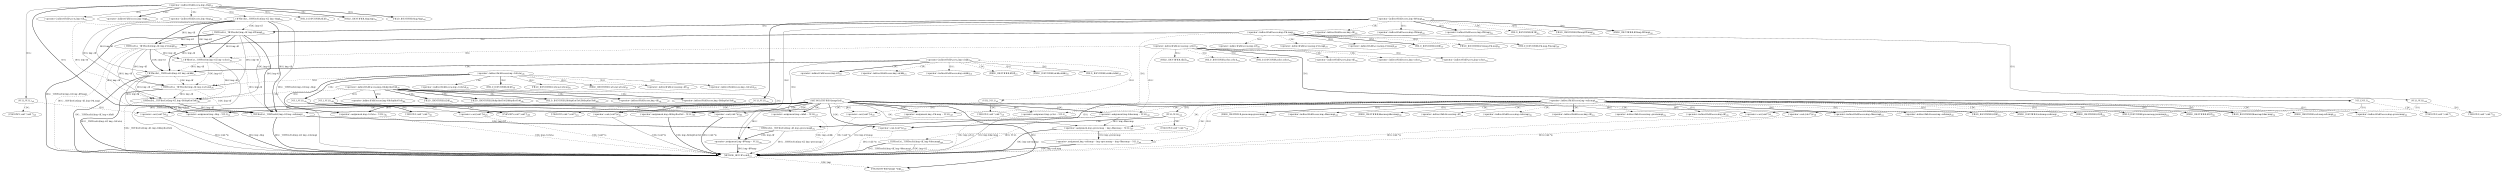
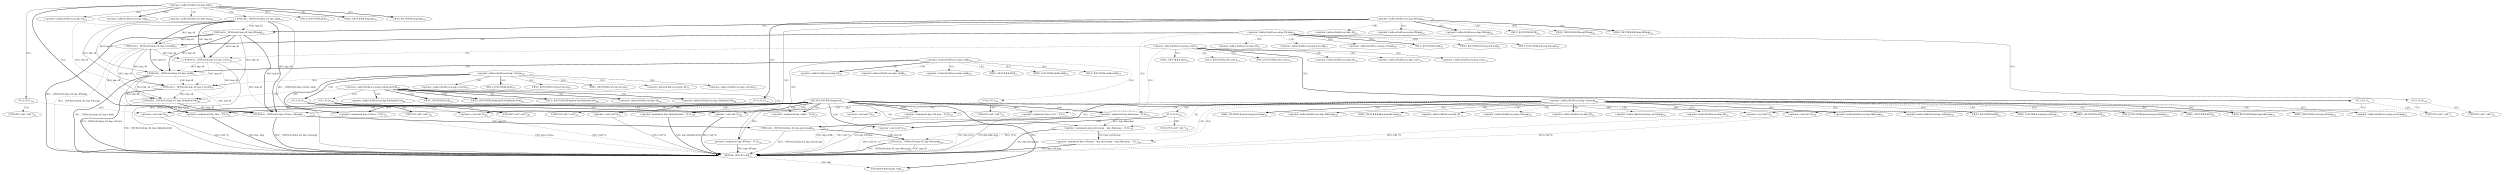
(258, 87) -> none
(760, 134) -> (862, 133)
